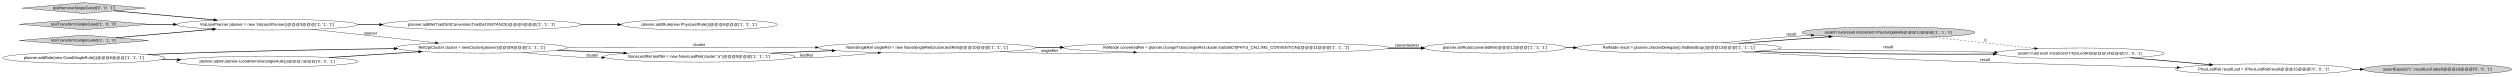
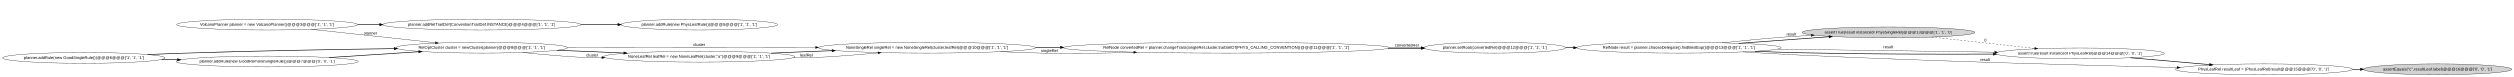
(84, 8) -> none
(84, 24) -> none
(84, 41) -> none
